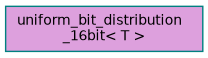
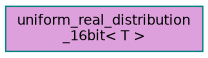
(104, 29) -> (104, 29)
